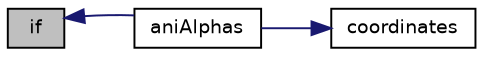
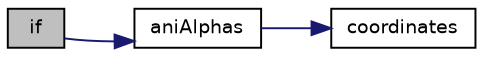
(109, 15) -> (89, 41)
